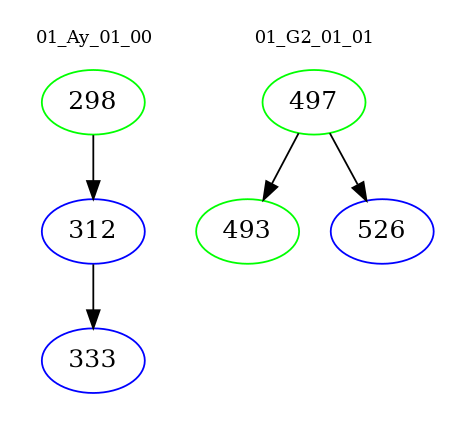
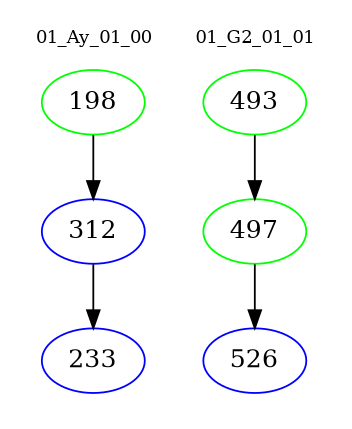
(93, 102) -> (93, 102)
(285, 158) -> (255, 158)
(93, 361) -> (93, 361)
